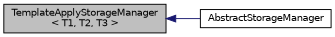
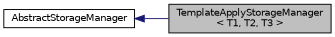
(188, 19) -> (157, 19)
